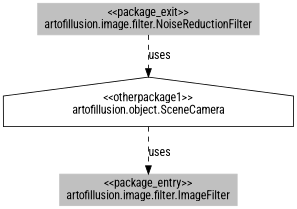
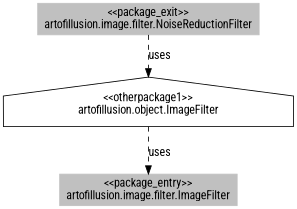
(148, 104) -> (148, 104)
